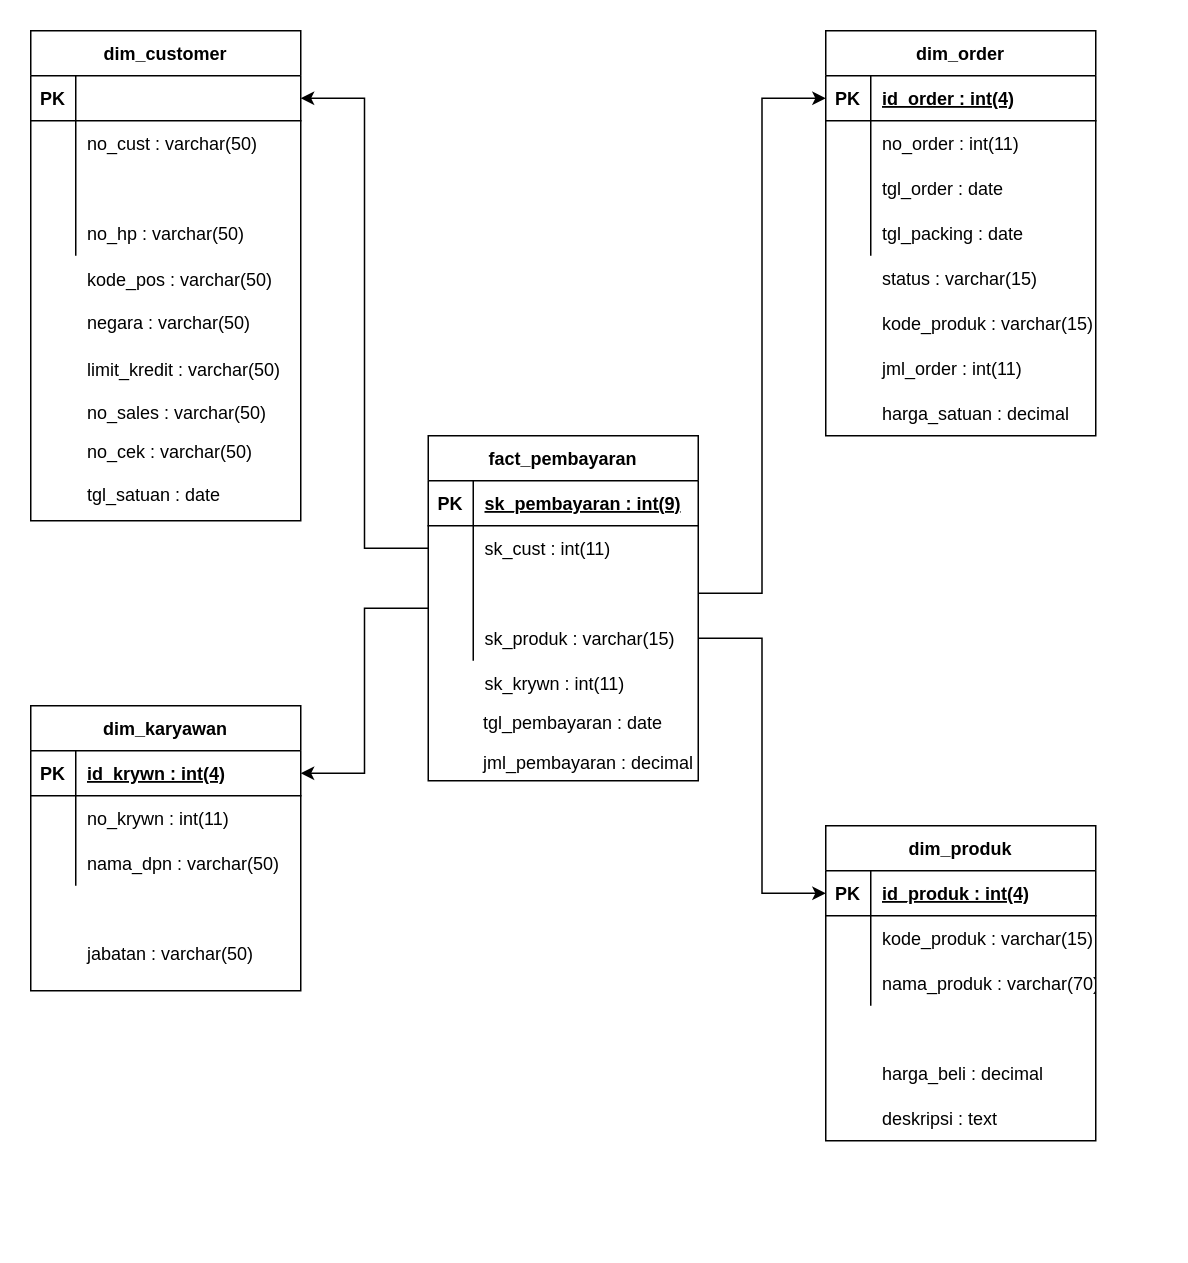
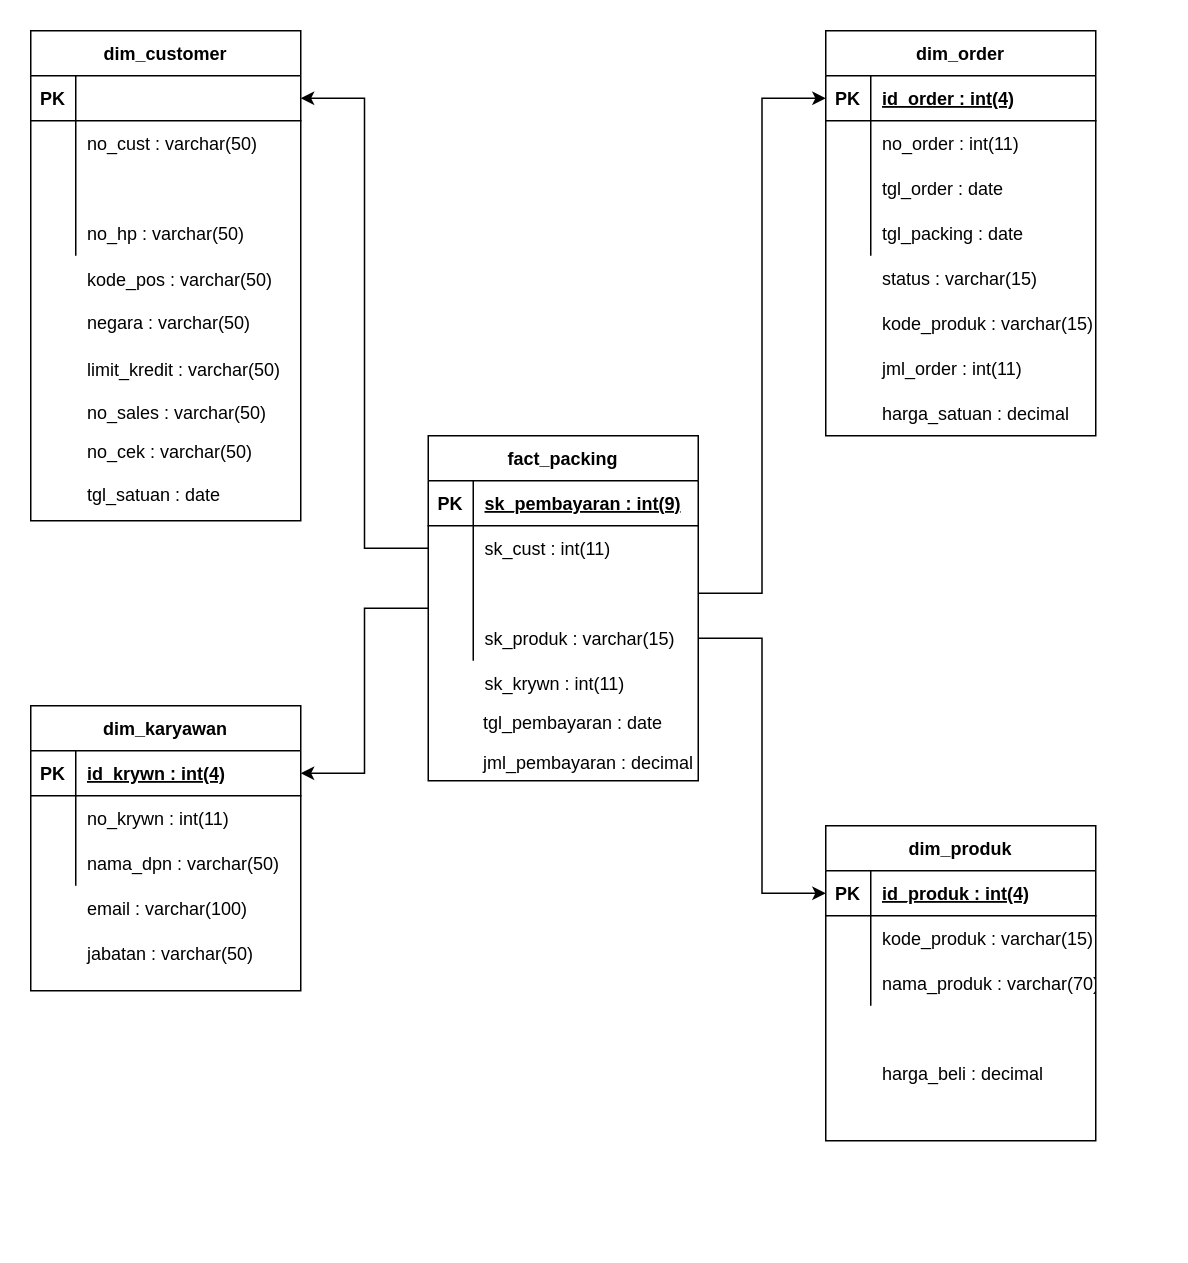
(563, 459) -> (563, 459)
none -> (188, 908)
(983, 1118) -> none
